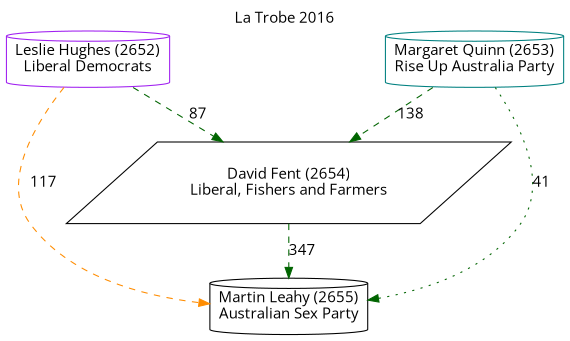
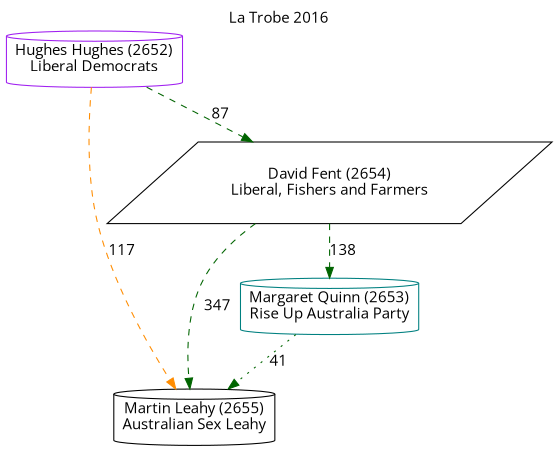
(88, 59) -> (94, 59)
(396, 112) -> (330, 245)
(289, 306) -> (194, 417)
